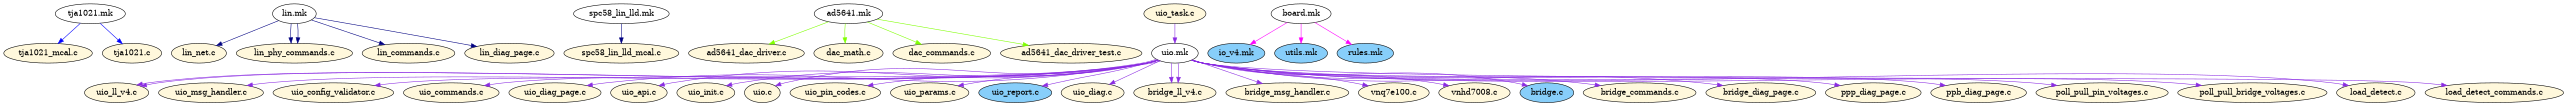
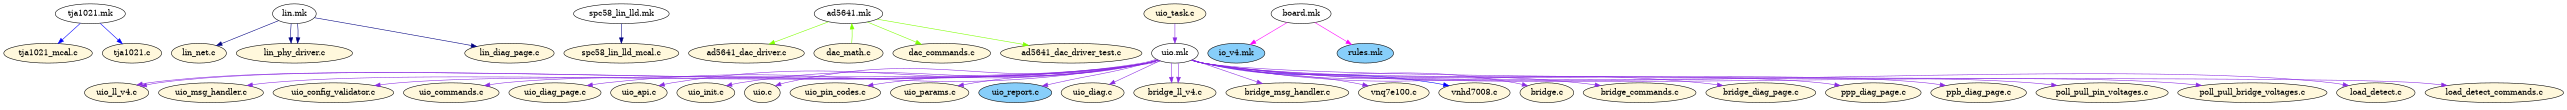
(845, 31) -> (852, 36)
(294, 53) -> (294, 53)
(408, 53) -> none
(1301, 53) -> none
(1317, 75) -> (1317, 75)
(1547, 93) -> (1547, 93)
